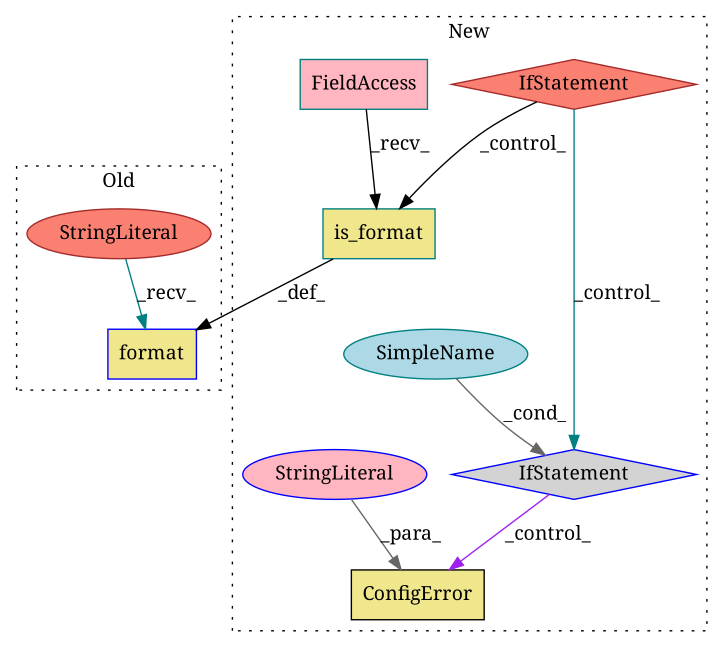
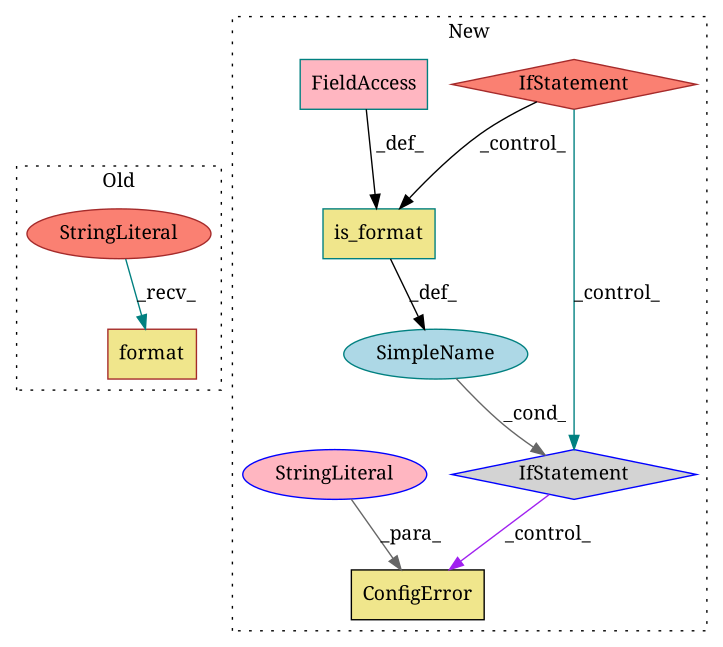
(400, 145) -> (400, 145)
(271, 291) -> (404, 288)
(152, 354) -> (152, 354)
